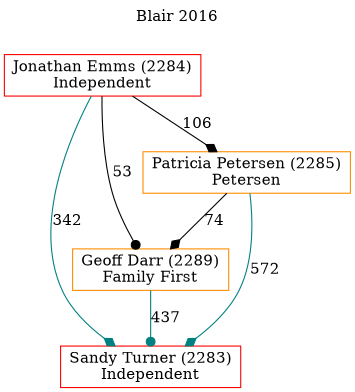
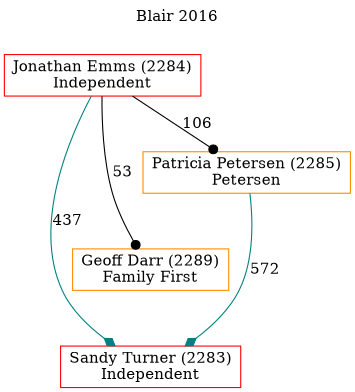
(171, 121) -> (171, 121)
(203, 216) -> none
(68, 221) -> (68, 221)
(151, 314) -> none
